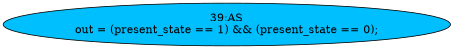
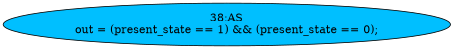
(227, 24) -> (227, 24)
